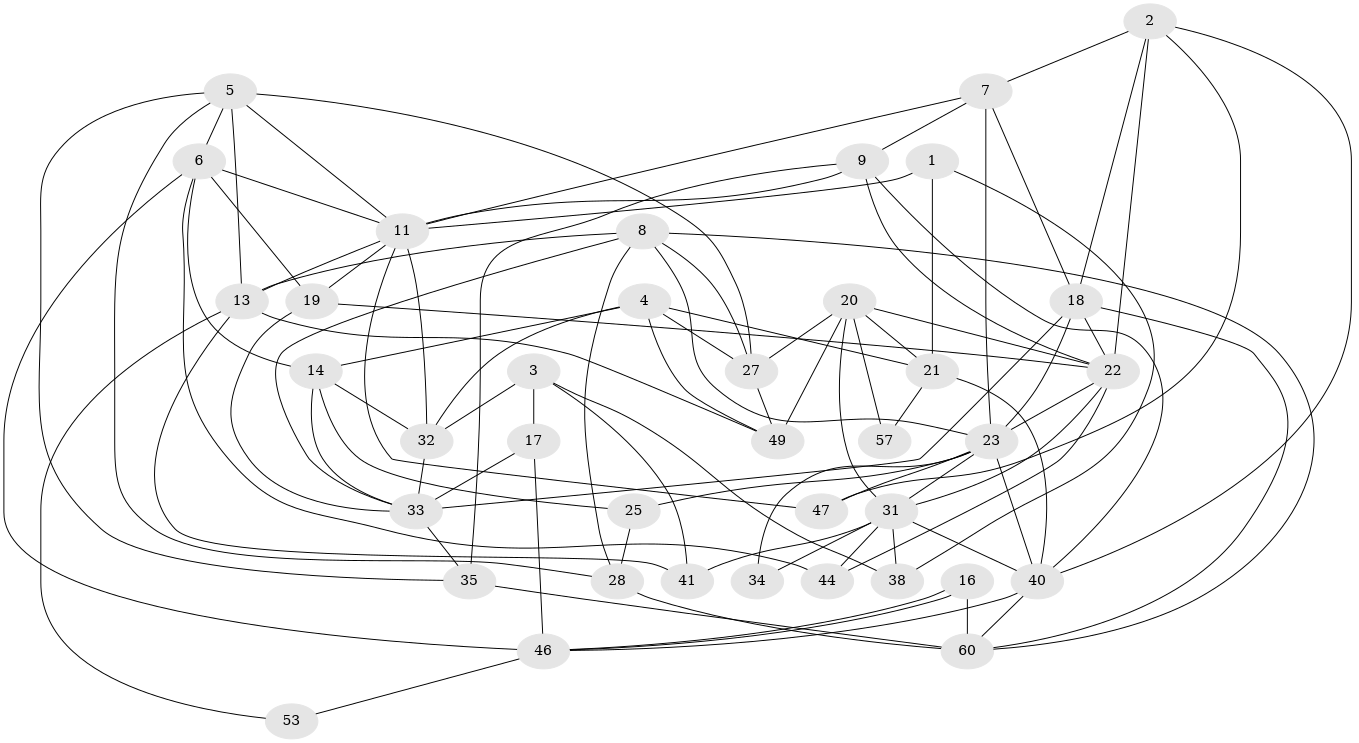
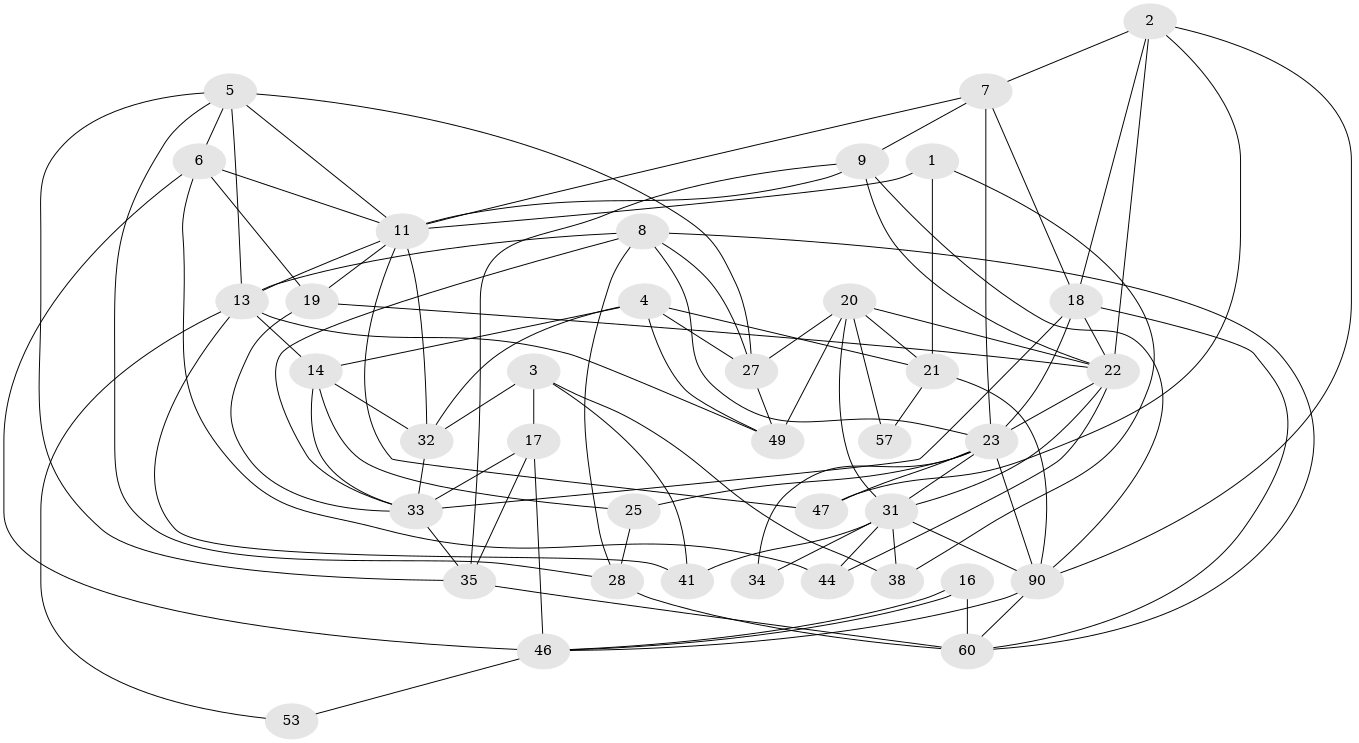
(197, 298) -> (279, 336)
none -> (502, 511)
(1037, 581) -> (1037, 581)
